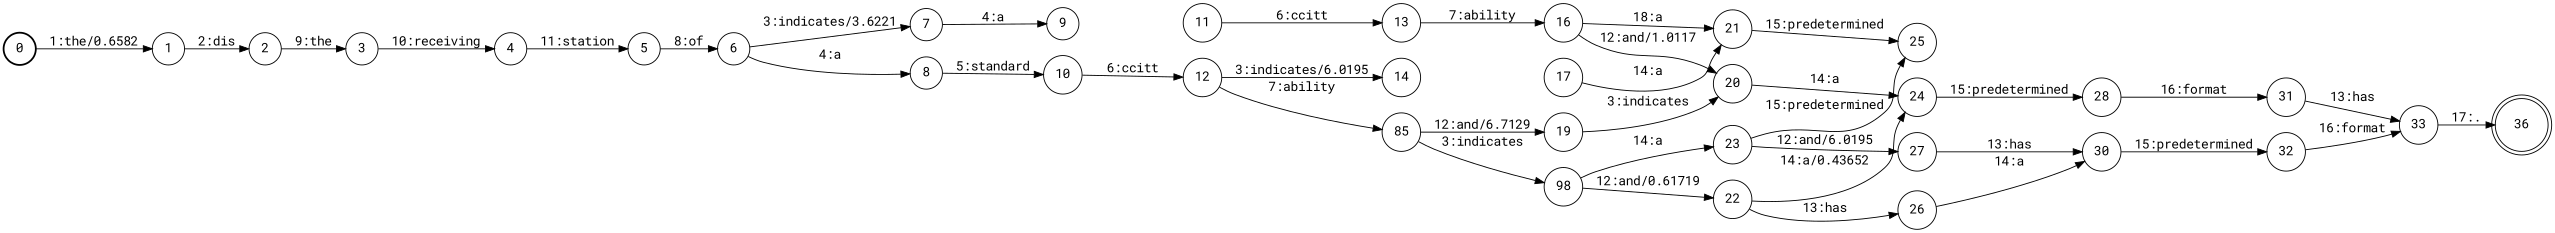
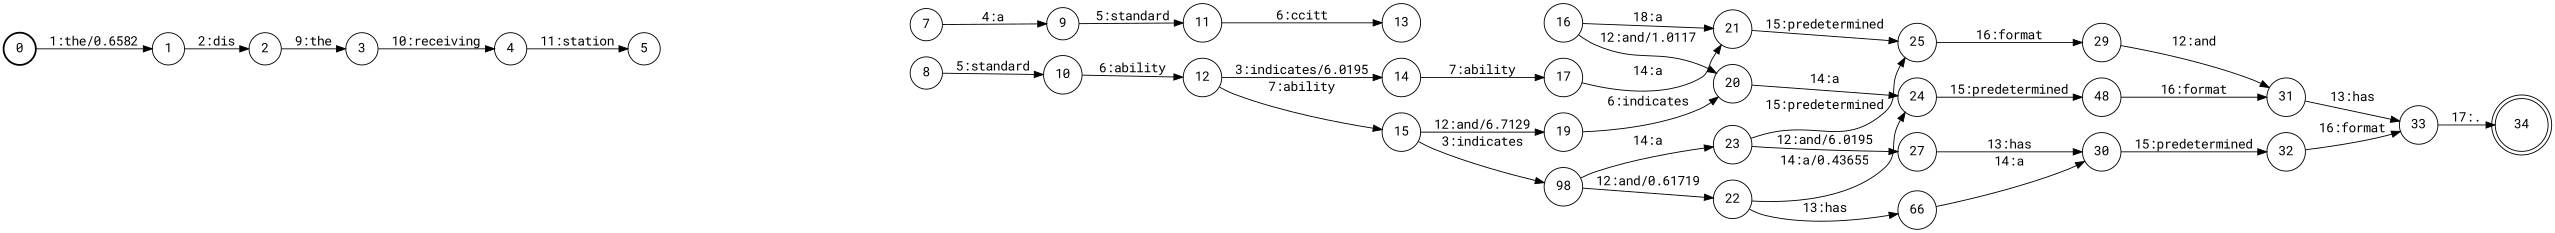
none -> (1127, 23)
(1478, 23) -> none
none -> (2102, 43)
(734, 49) -> none
(1133, 69) -> (1133, 69)
none -> (1478, 77)
(2102, 97) -> (2102, 97)
(1648, 102) -> (1648, 102)
(2522, 125) -> (2522, 125)
(1401, 132) -> (1401, 132)
(1825, 161) -> (1825, 161)
(1917, 210) -> (1917, 210)
